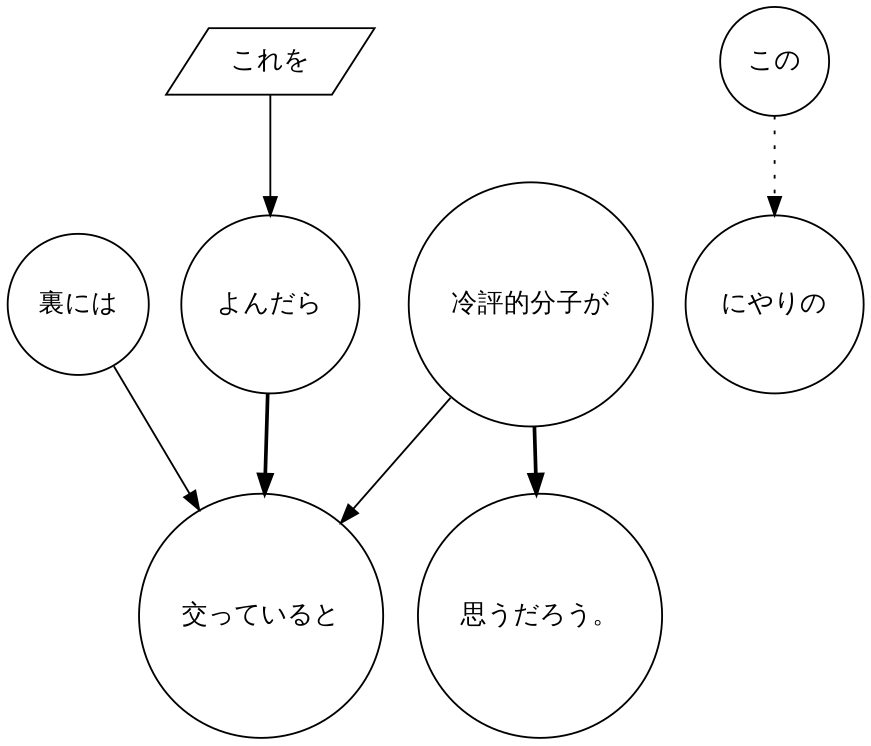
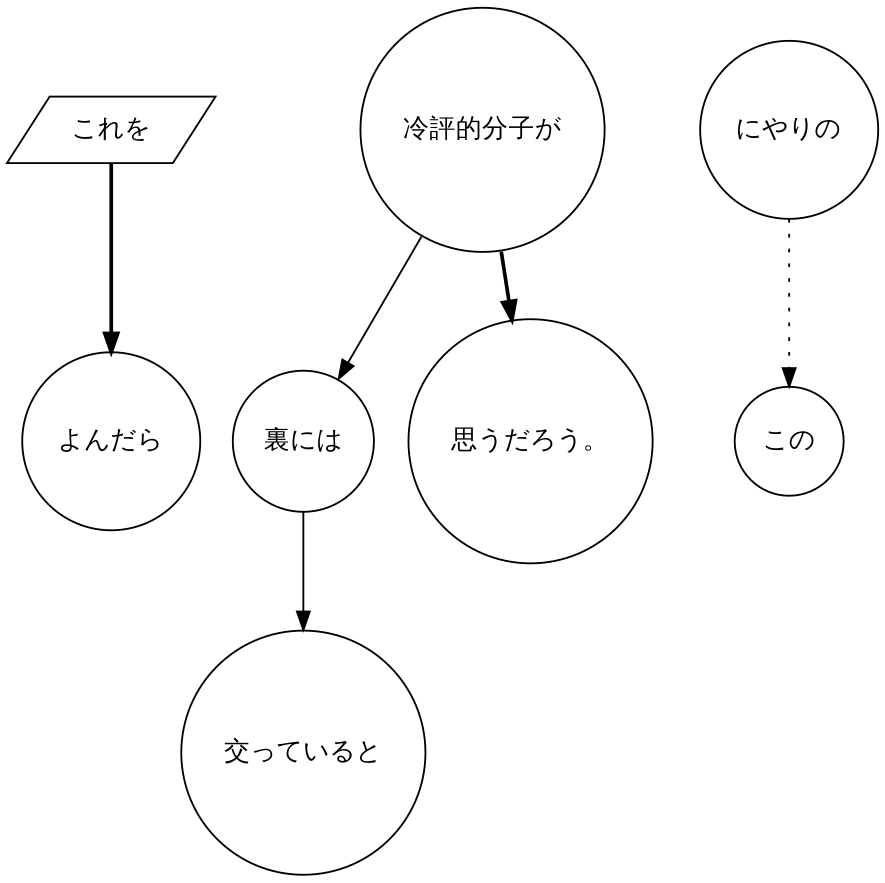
(270, 146) -> (111, 248)
(775, 156) -> (789, 293)
(267, 434) -> none
(402, 453) -> (385, 300)
